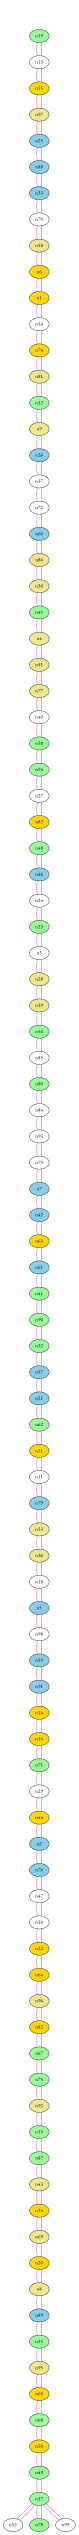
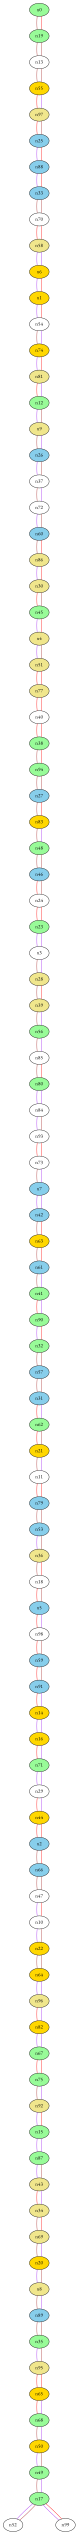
none -> (39, 10)
(39, 796) -> (39, 796)
(39, 1529) -> (39, 1529)
(39, 1870) -> (39, 1870)
(39, 2211) -> (39, 2211)
(39, 2525) -> none
